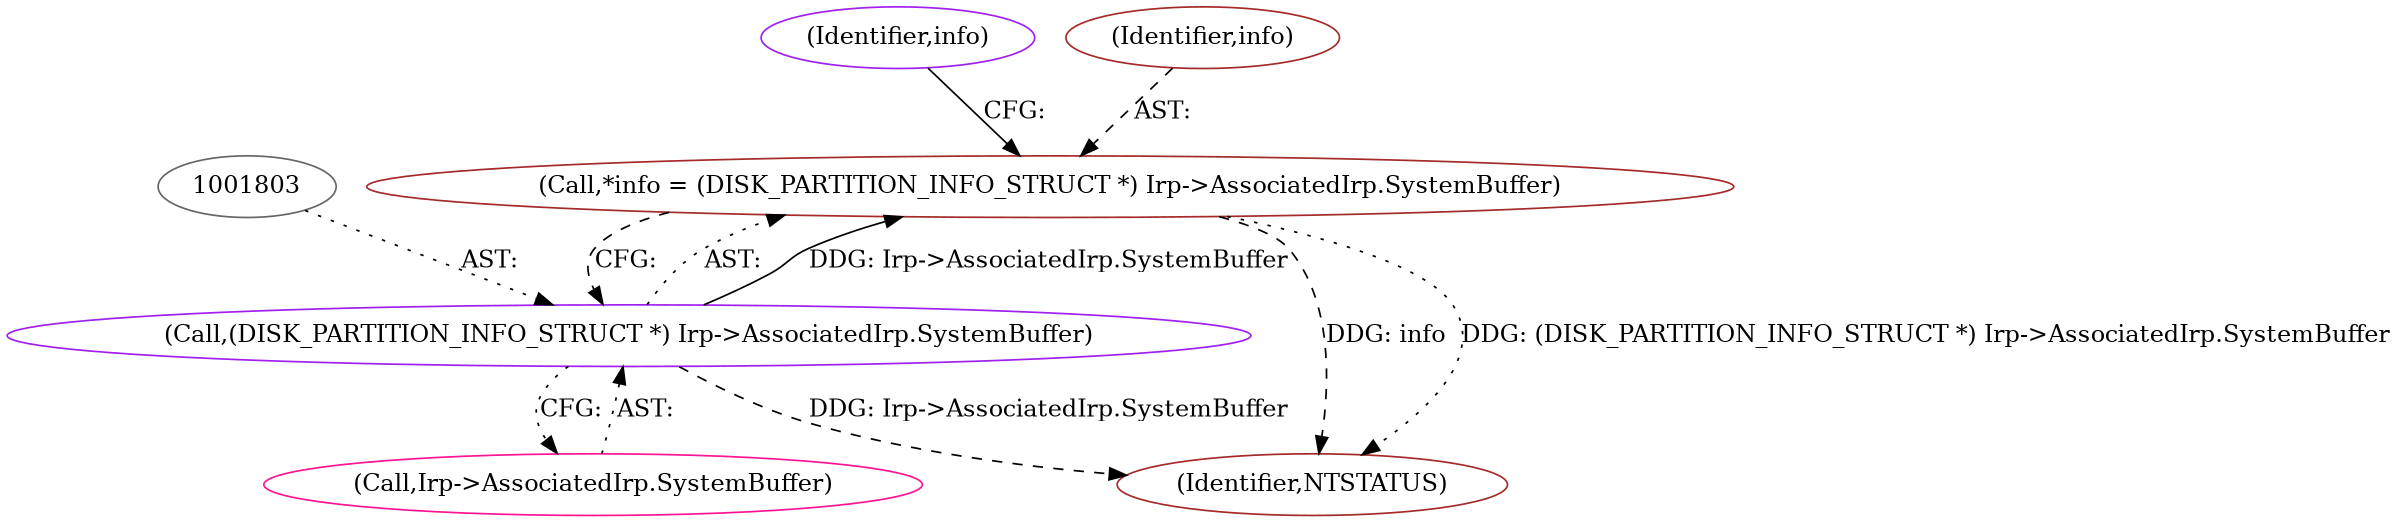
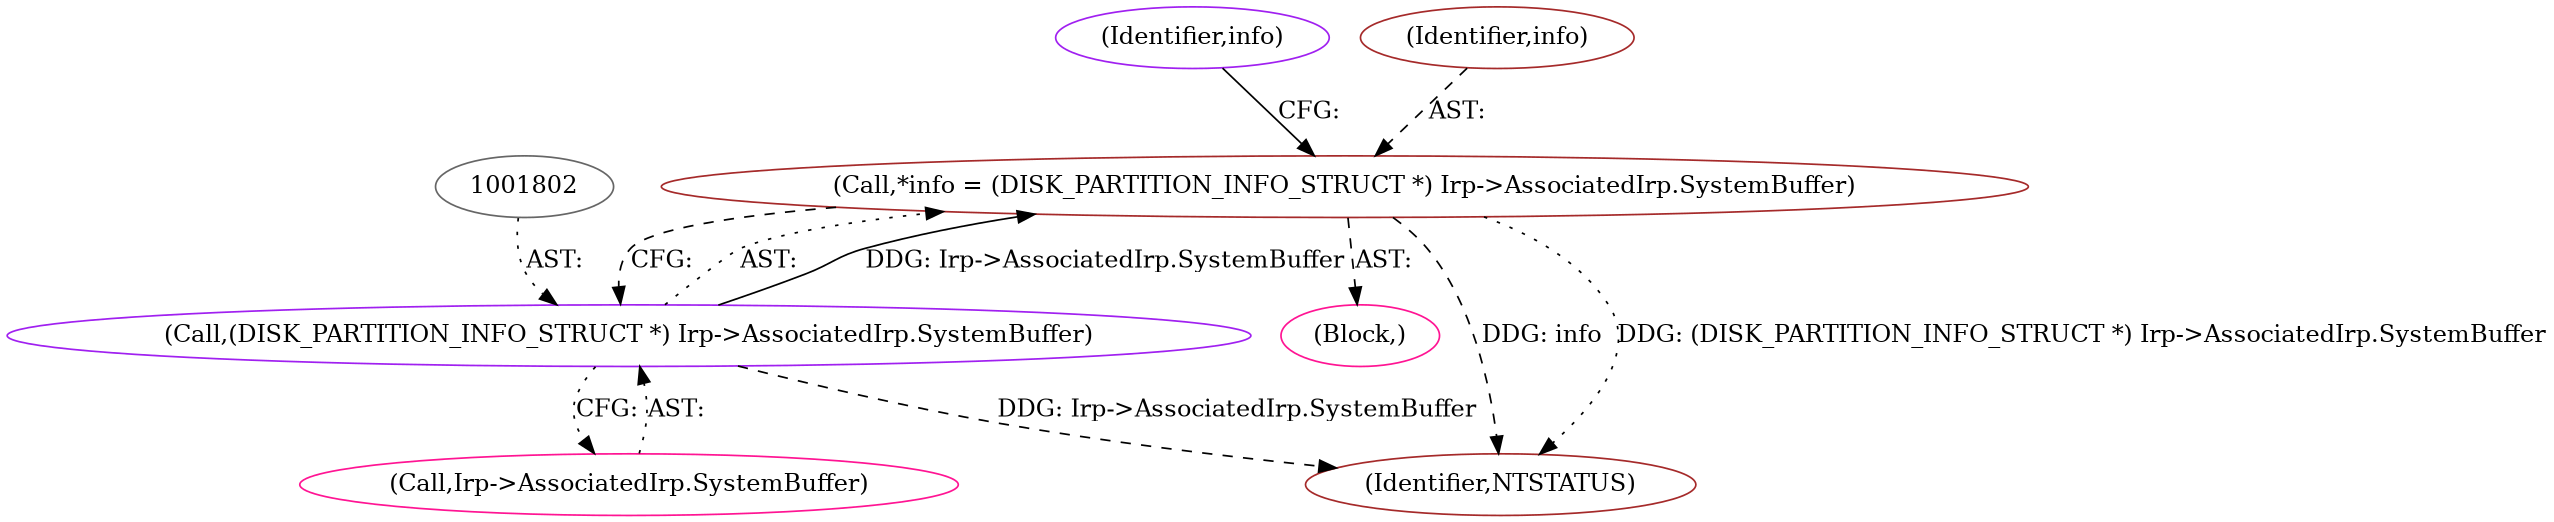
(247, 187) -> (525, 187)
none -> (1360, 336)
